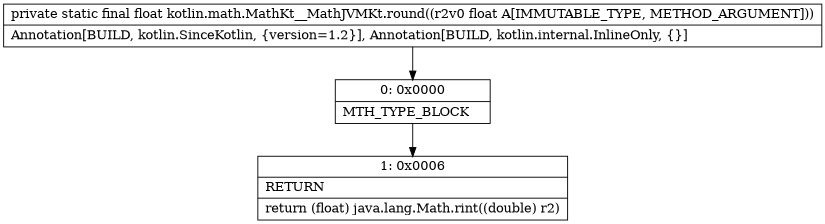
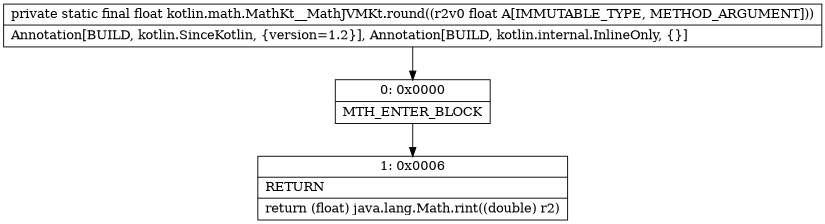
(406, 112) -> (413, 112)
